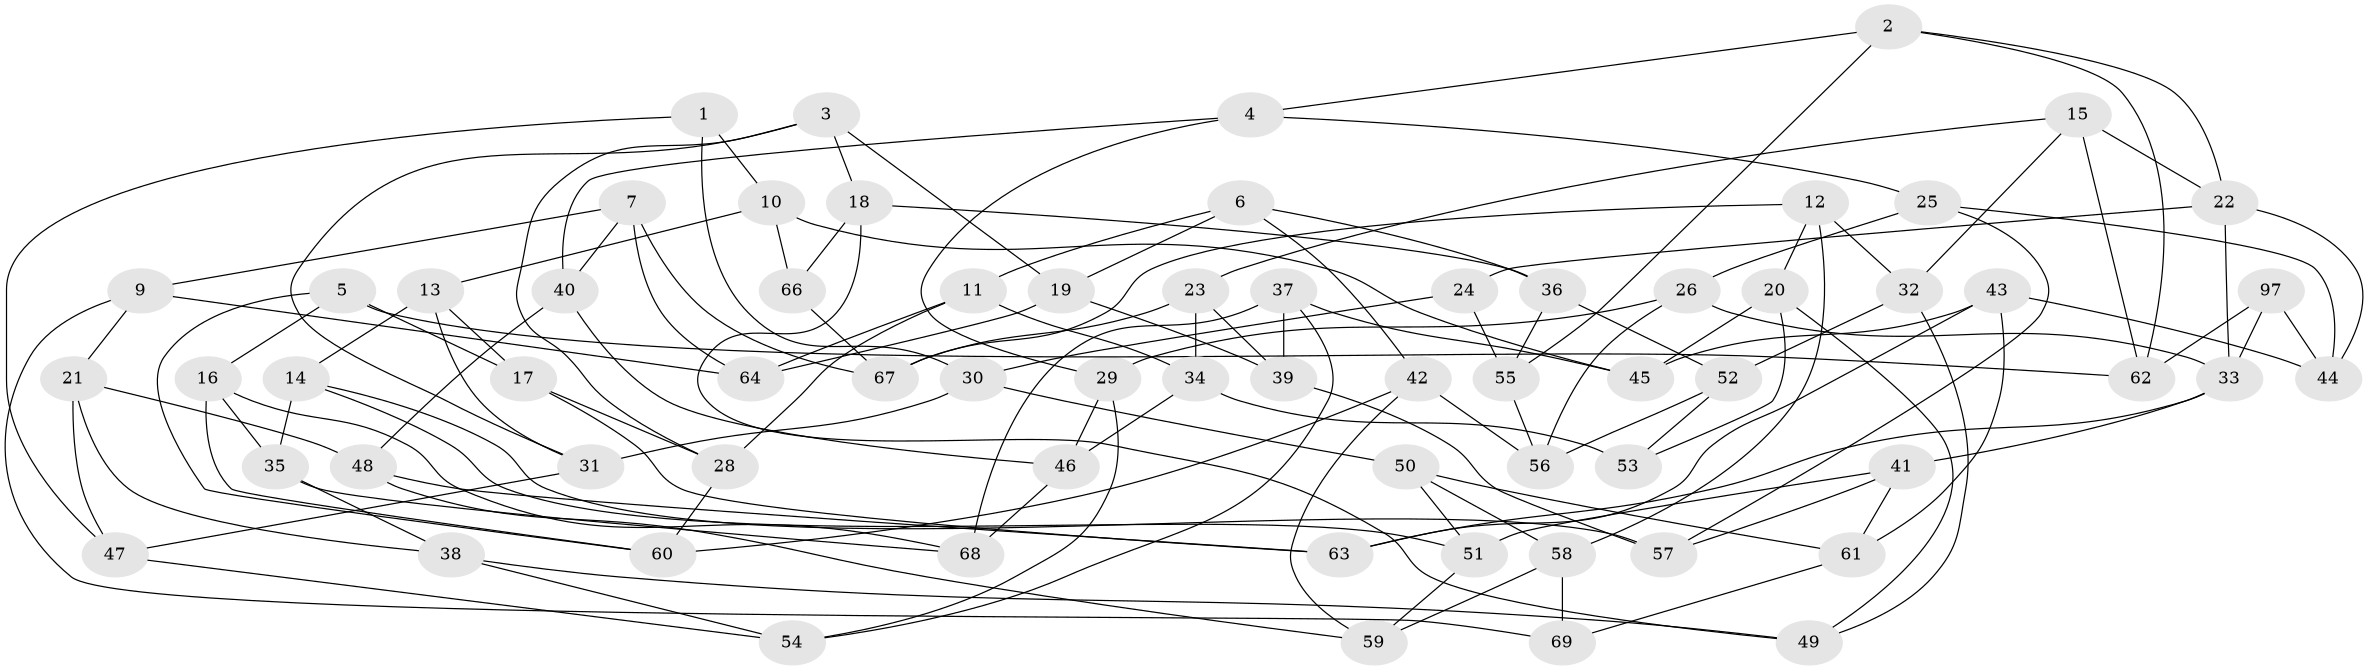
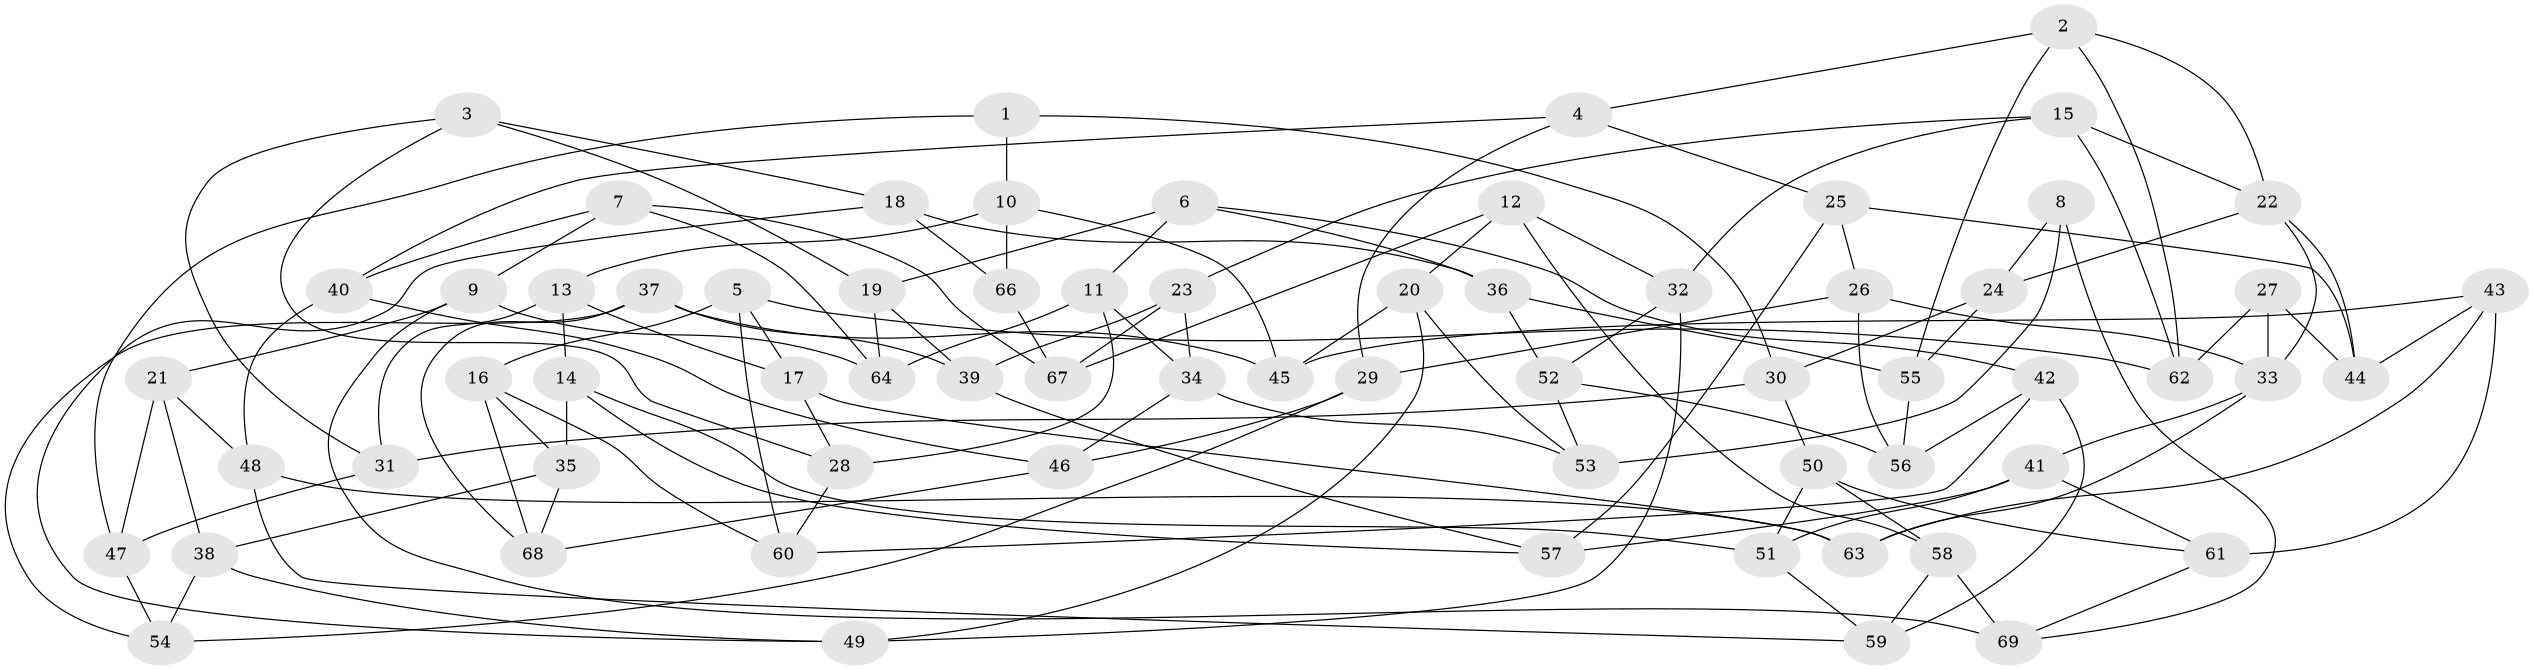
none -> (2061, 203)
(2271, 291) -> (2268, 291)
